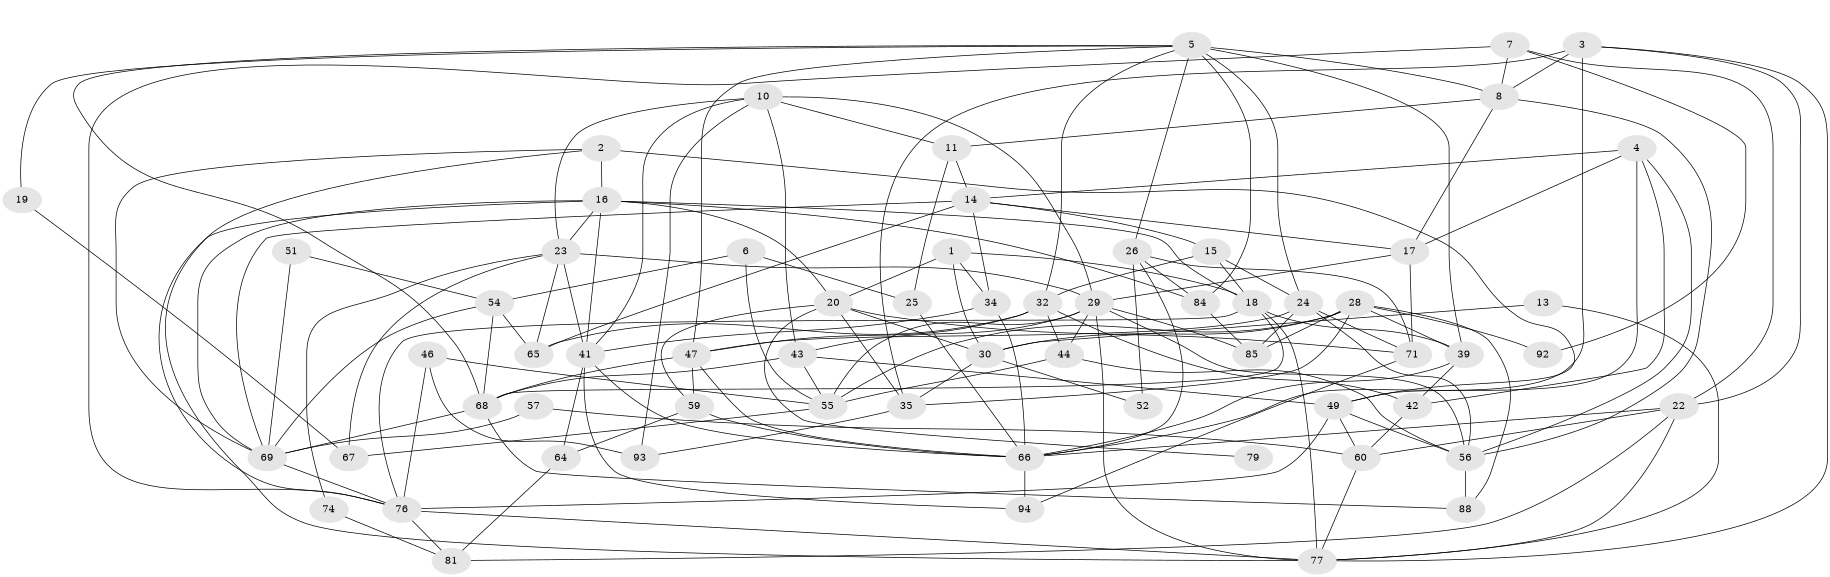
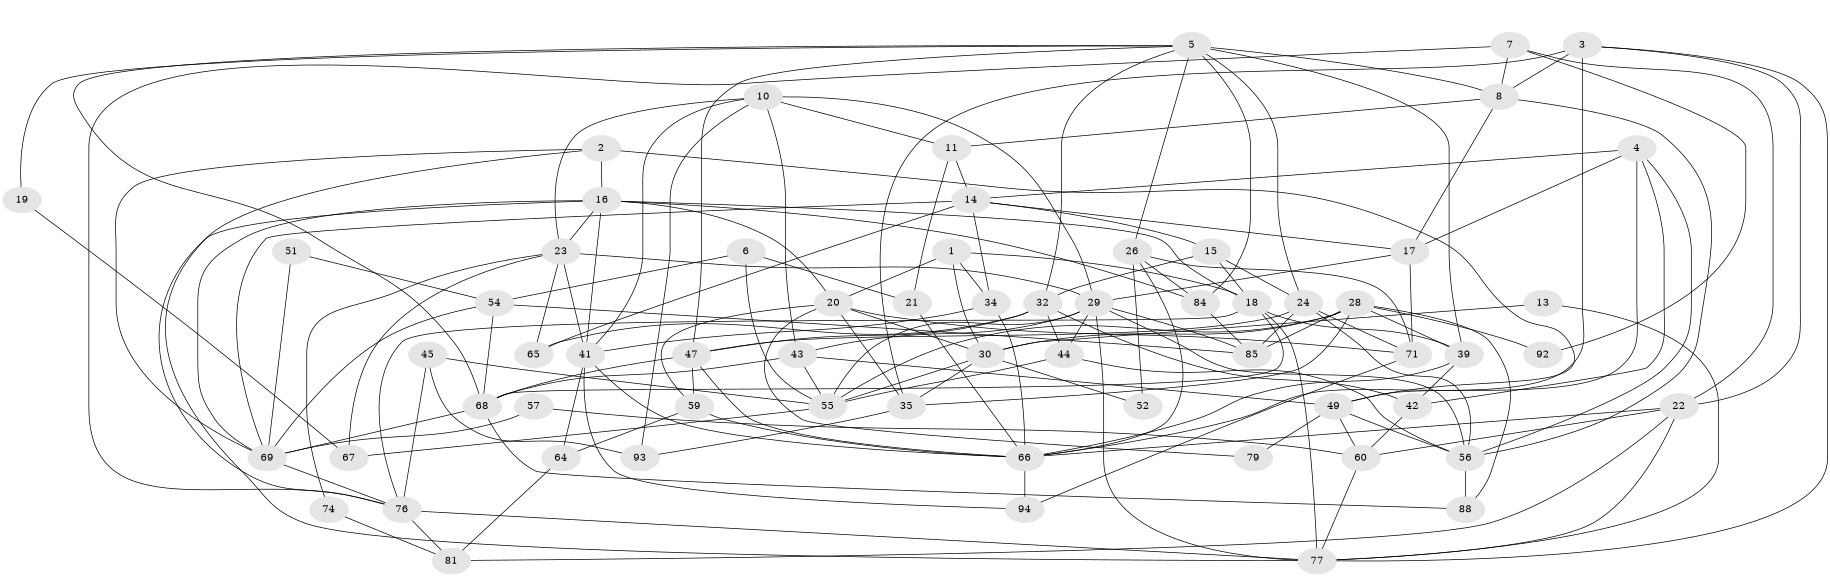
(912, 303) -> (912, 303)
(516, 332) -> (891, 329)
(428, 355) -> (428, 355)
none -> (907, 381)
(887, 496) -> (1294, 432)
